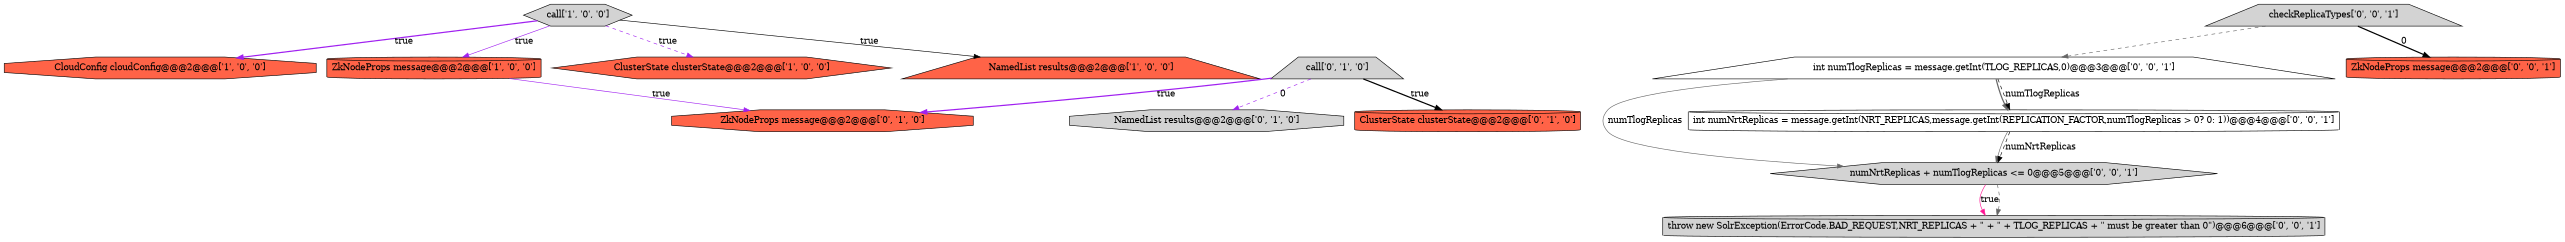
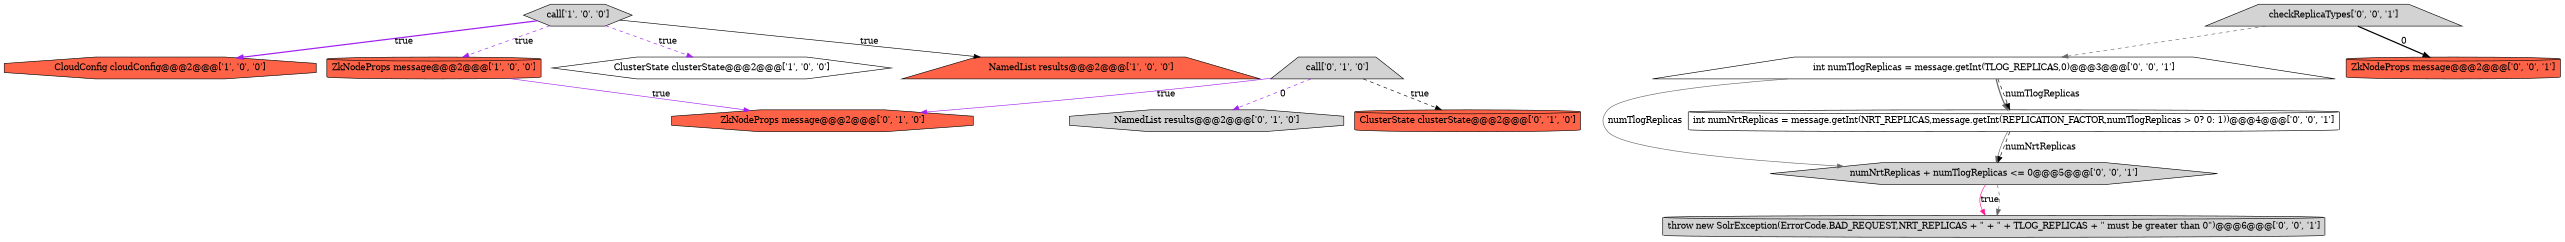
(509, 40) -> (509, 40)
(722, 68) -> (722, 68)
(1399, 93) -> (1399, 93)
(1099, 97) -> (1099, 97)
